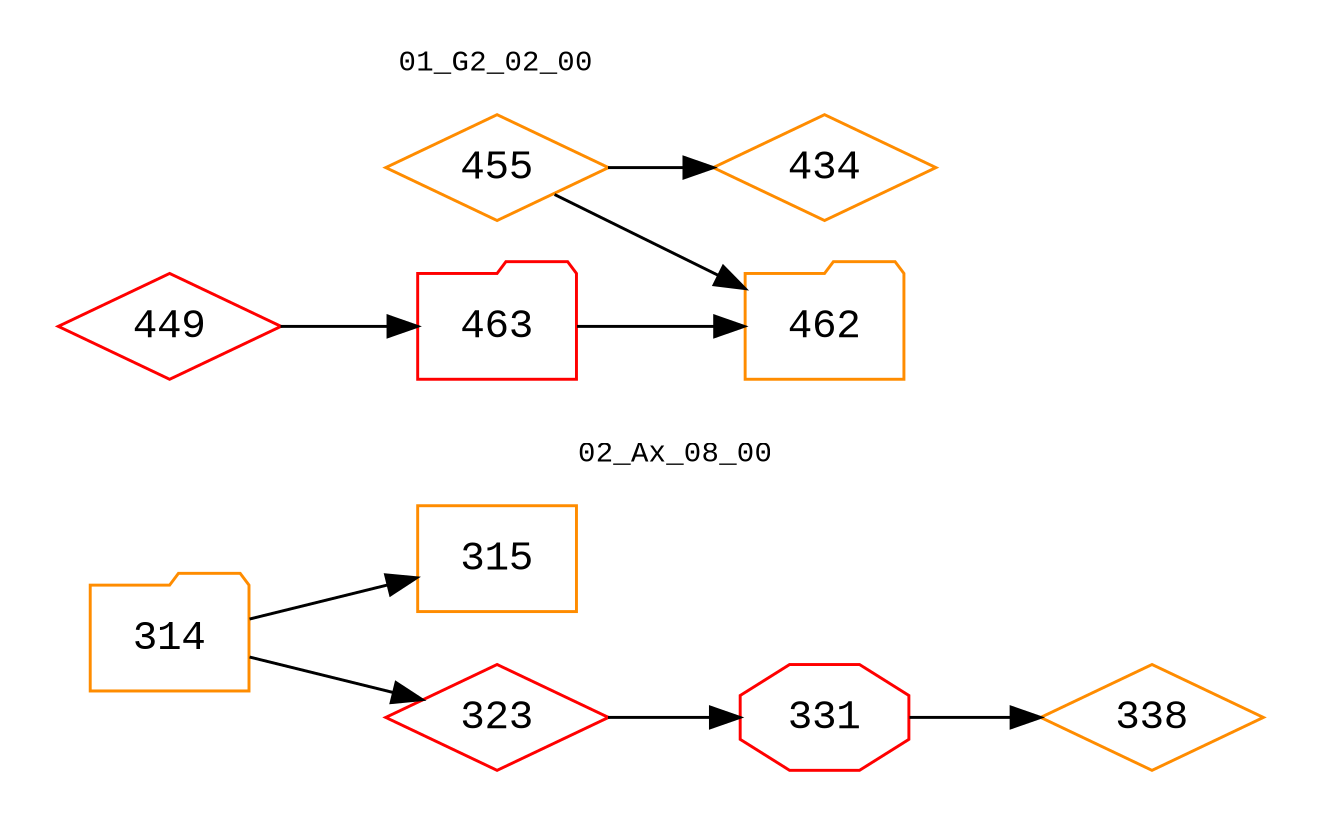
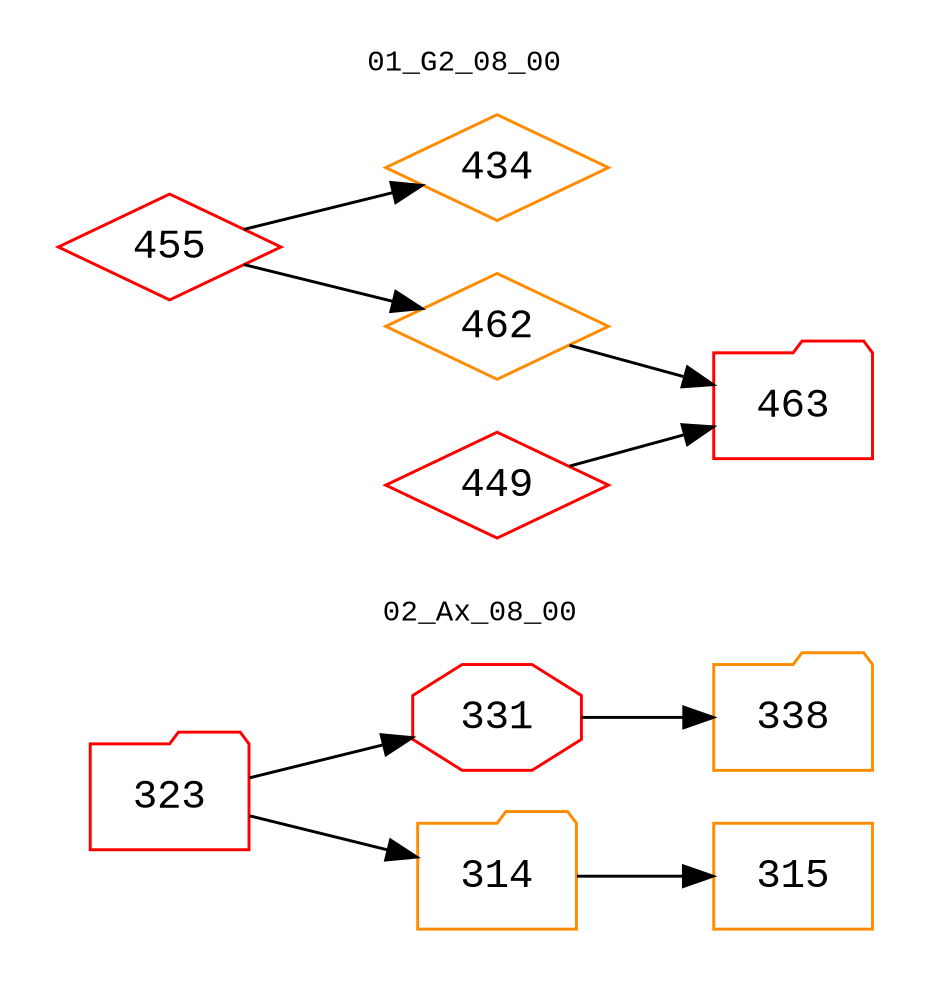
(497, 63) -> (466, 63)
(497, 168) -> (170, 247)
(646, 326) -> (627, 361)
(825, 326) -> (497, 326)
(321, 675) -> (319, 833)
(497, 717) -> (170, 797)
(1152, 717) -> (793, 717)
